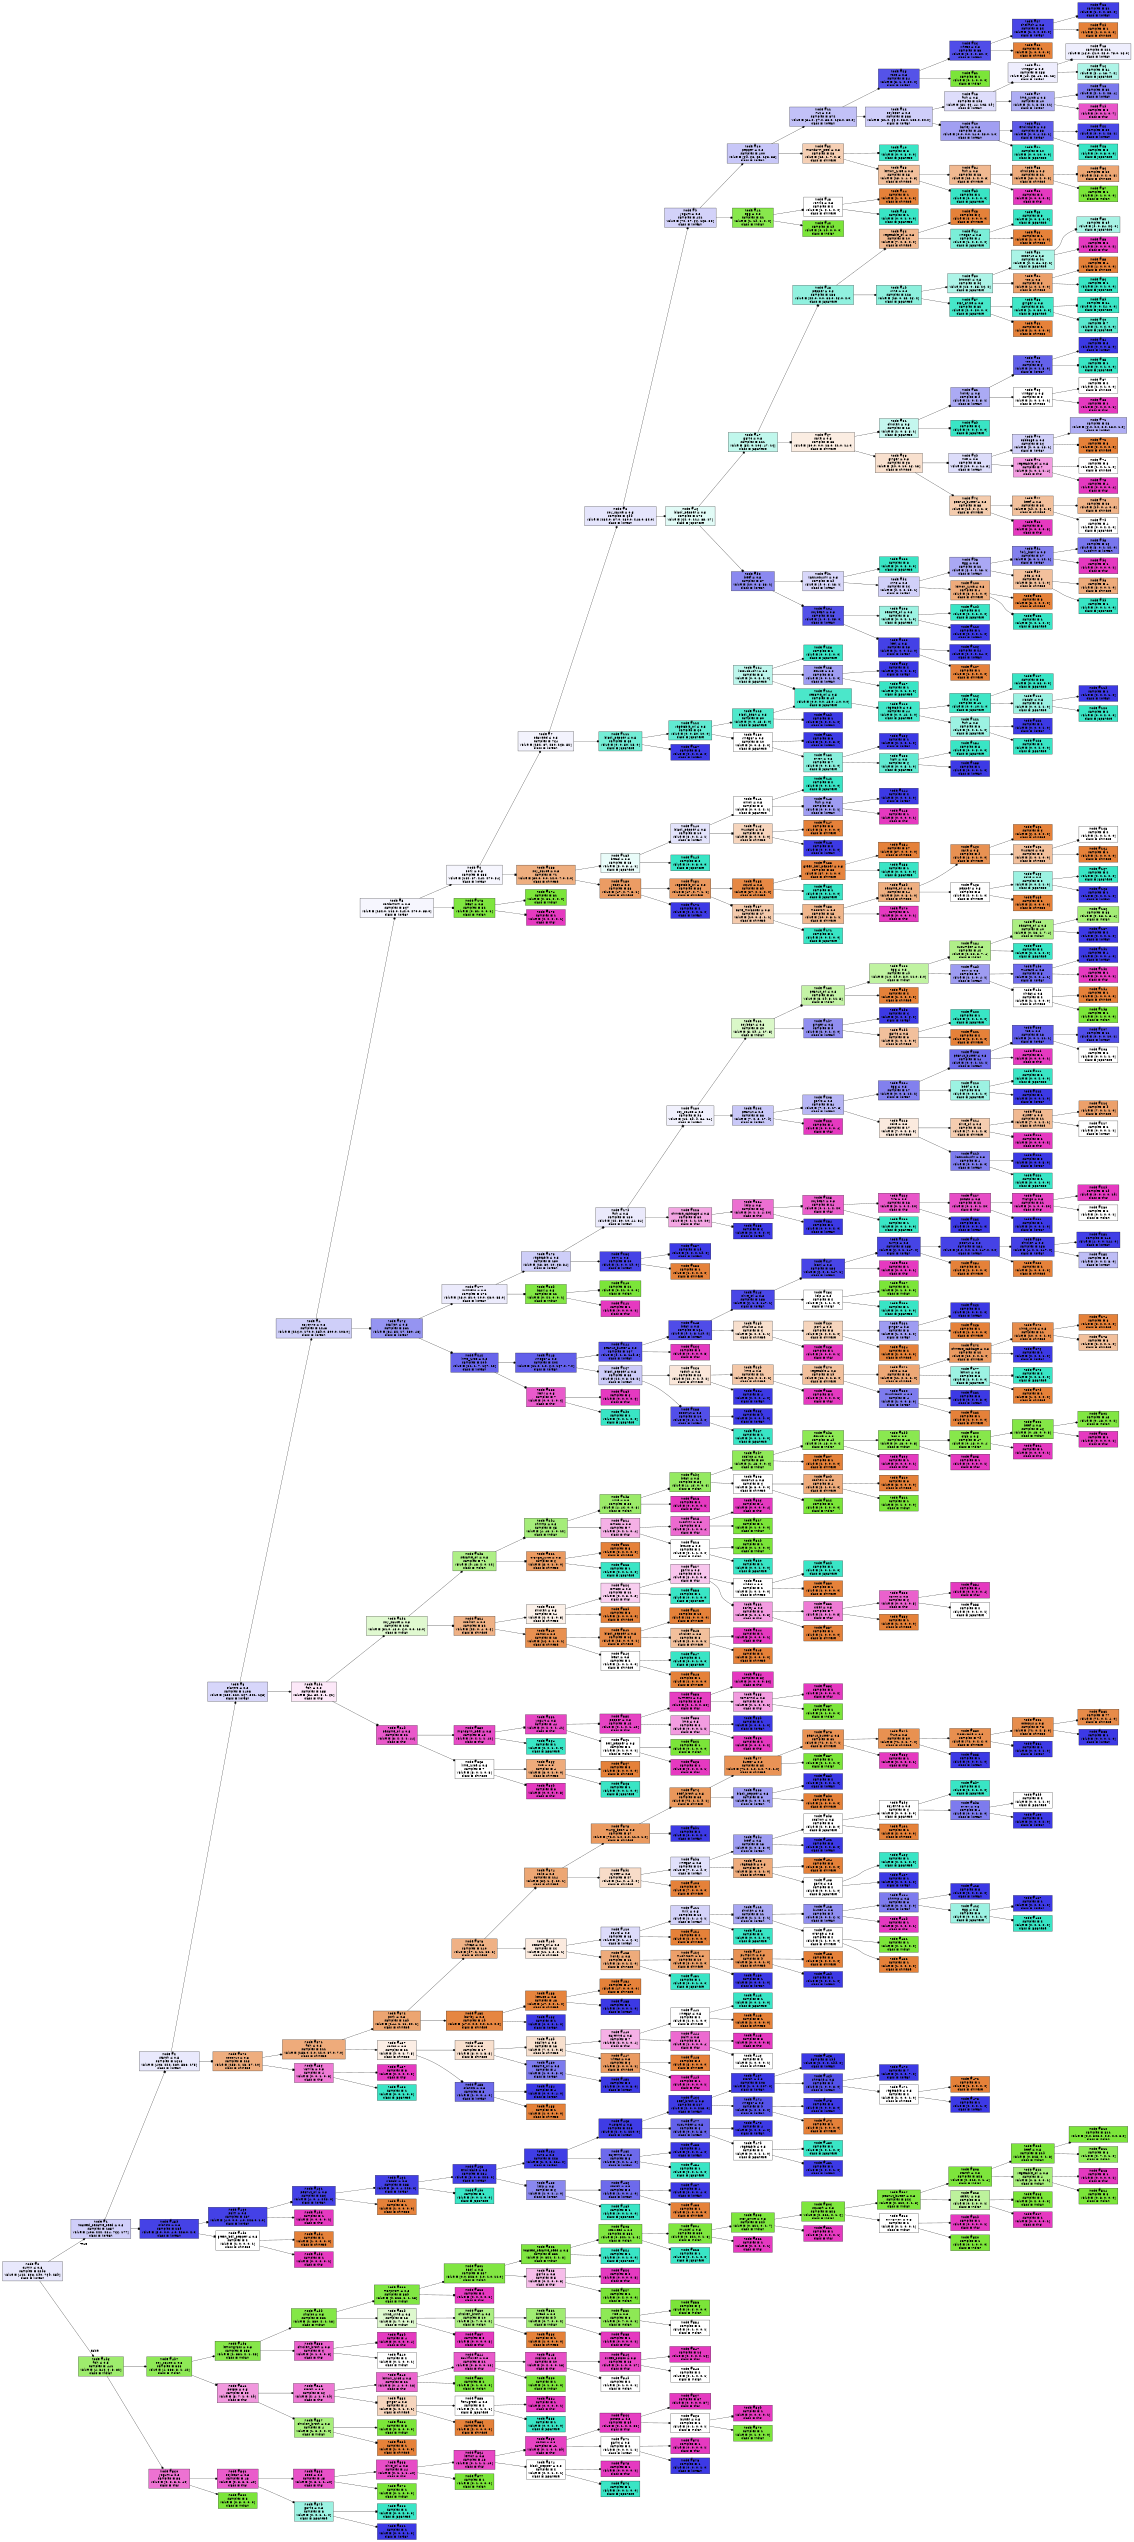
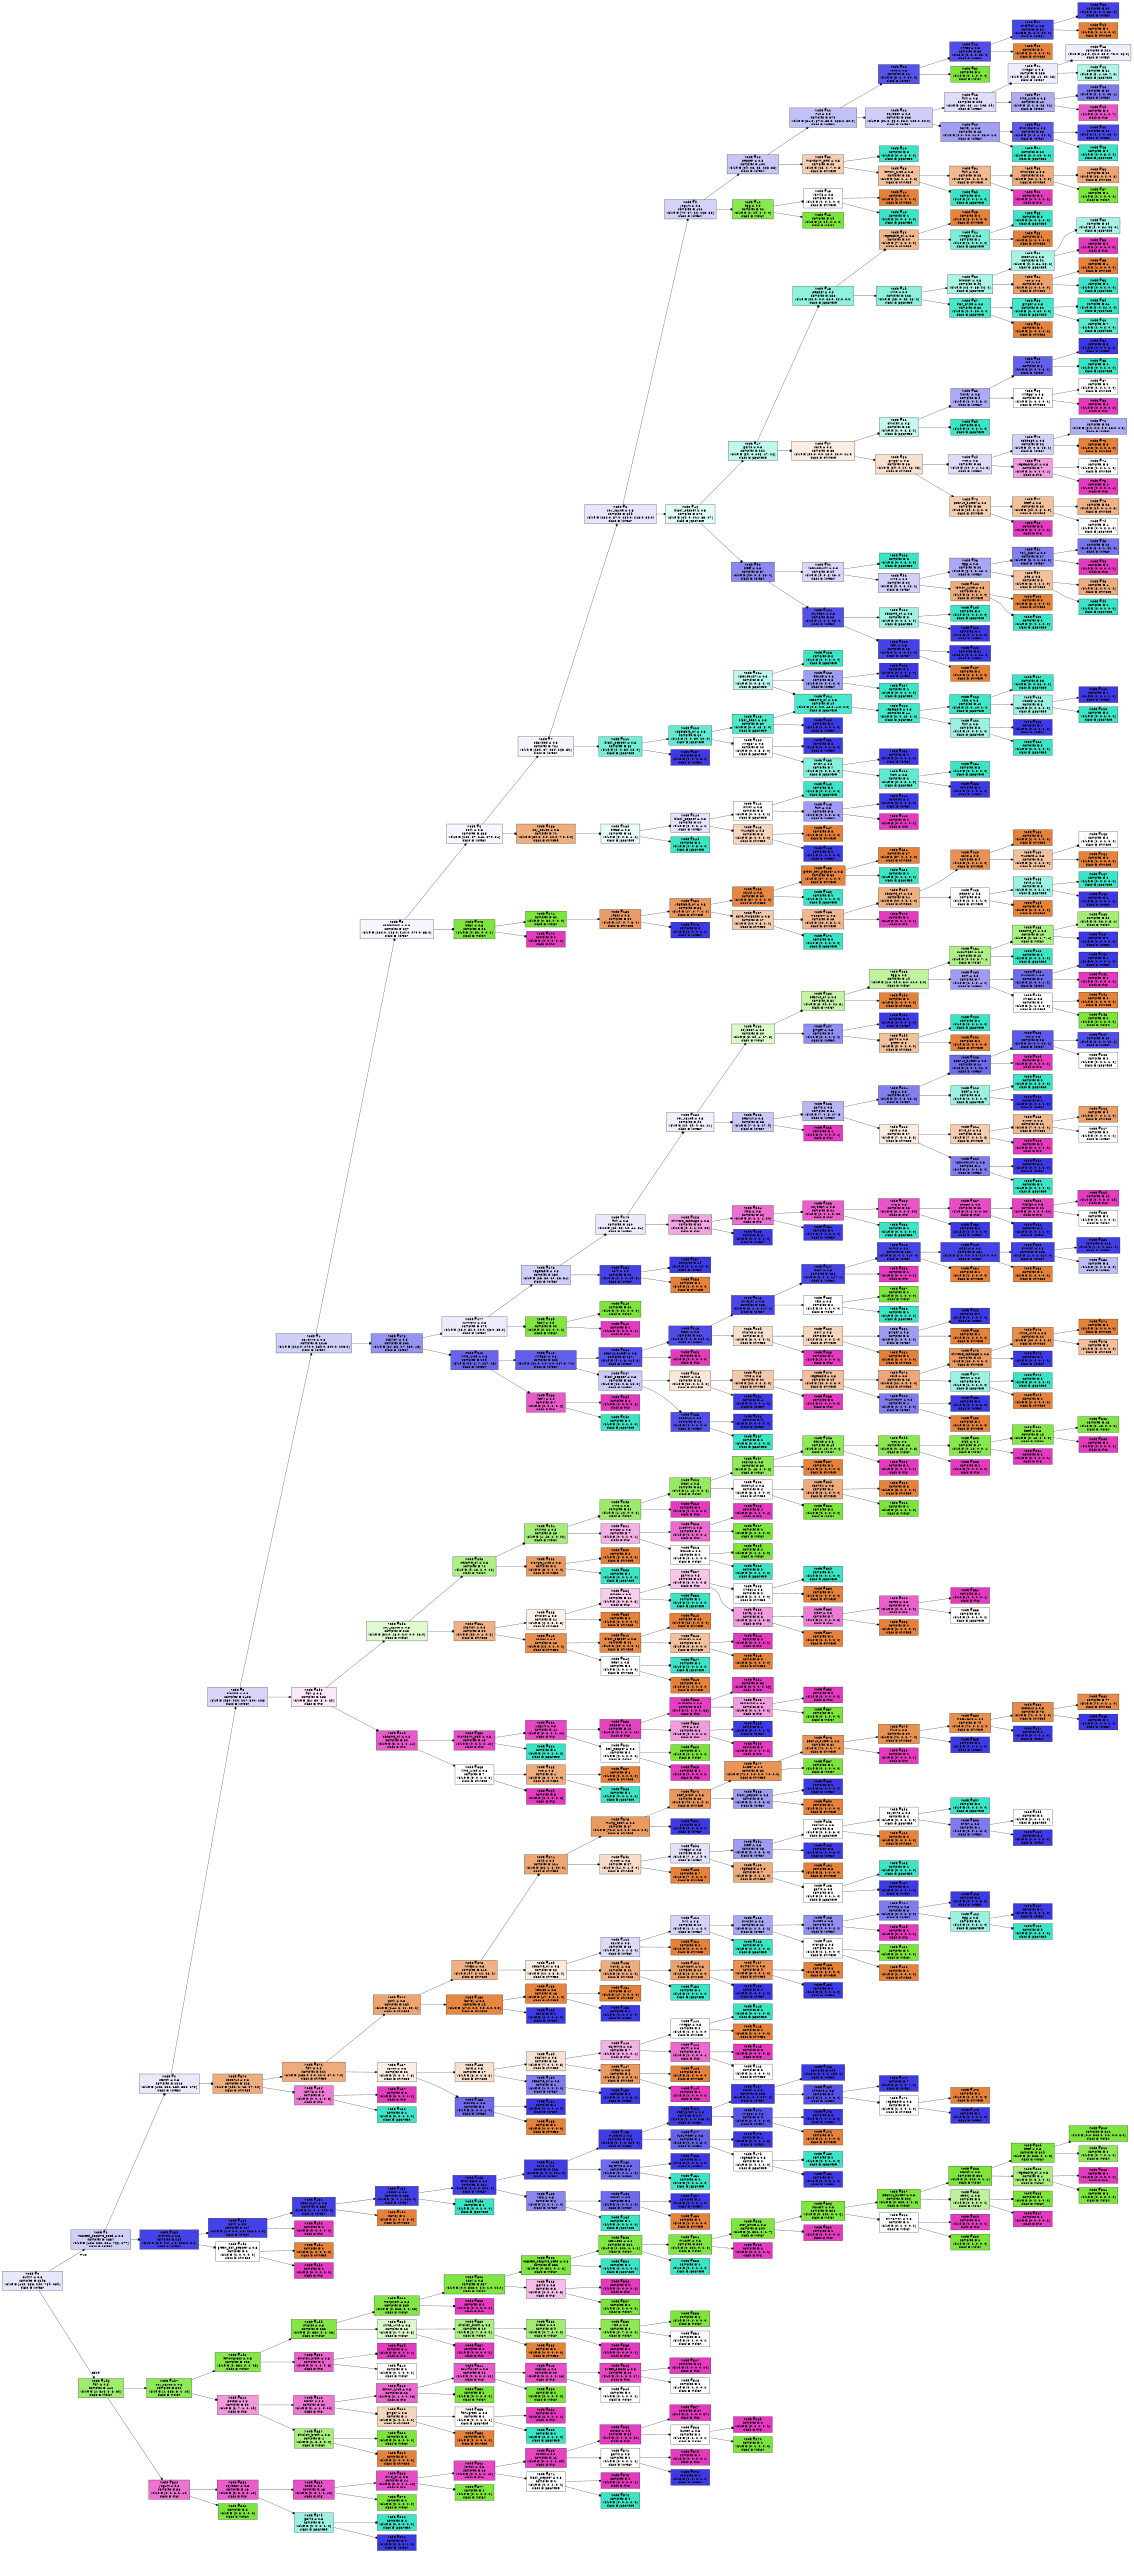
(1098, 551) -> (1098, 552)
(586, 882) -> (582, 919)
(899, 1037) -> (899, 1043)
(397, 2205) -> (397, 2216)
